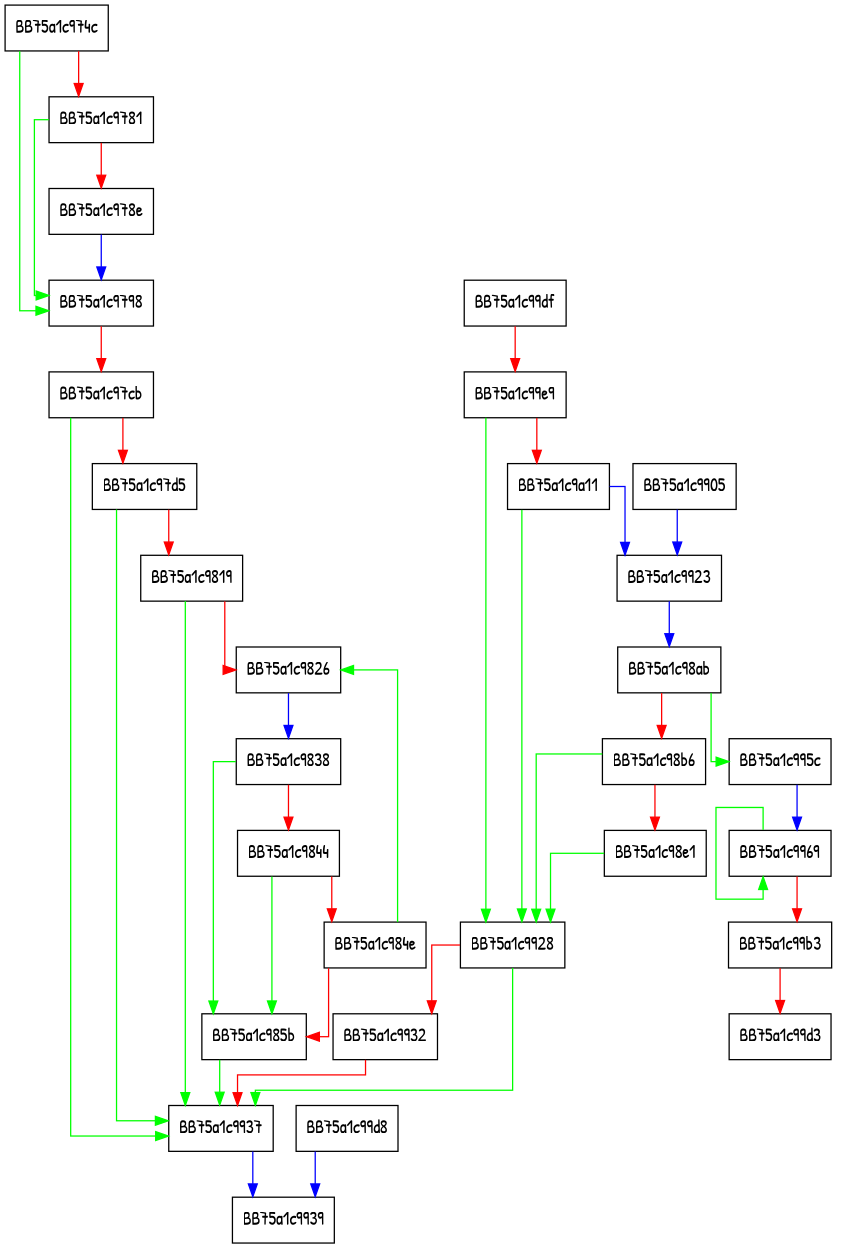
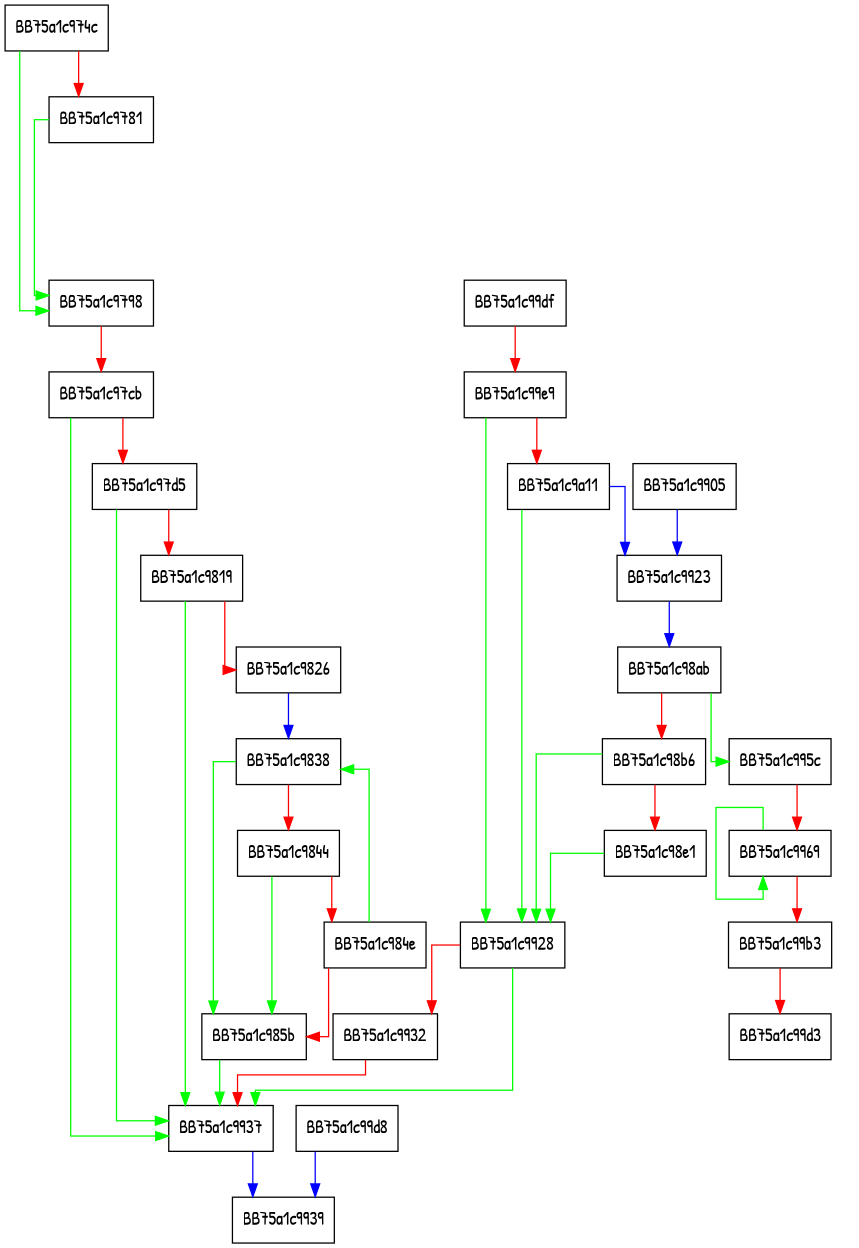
(101, 211) -> none
(398, 774) -> (369, 838)
(797, 801) -> (797, 801)
